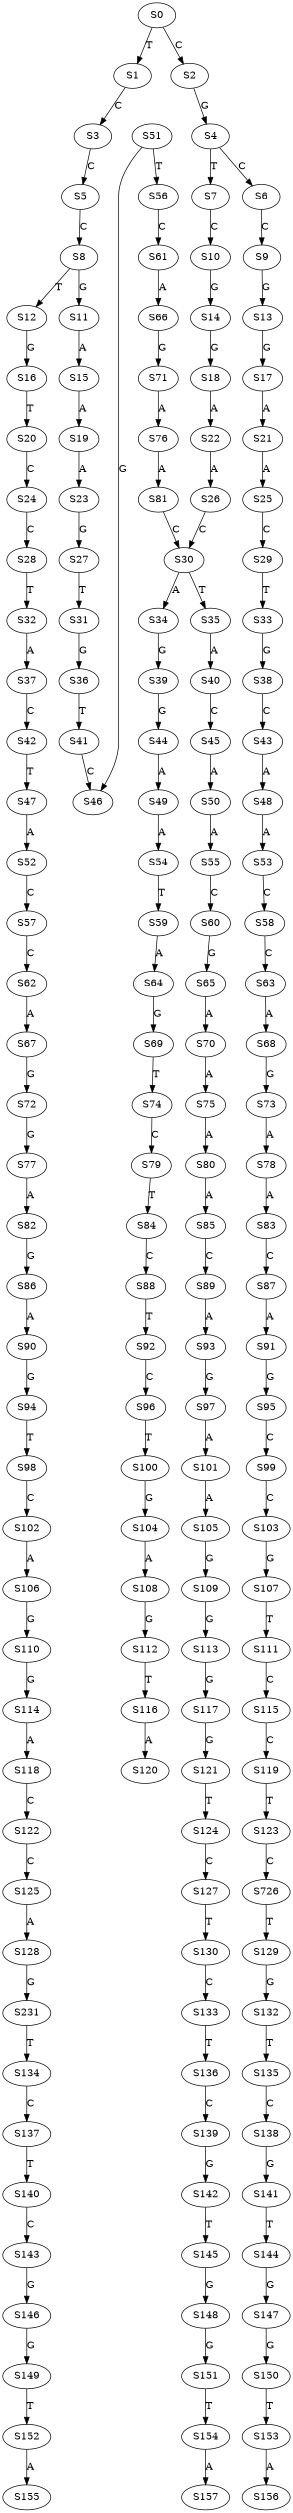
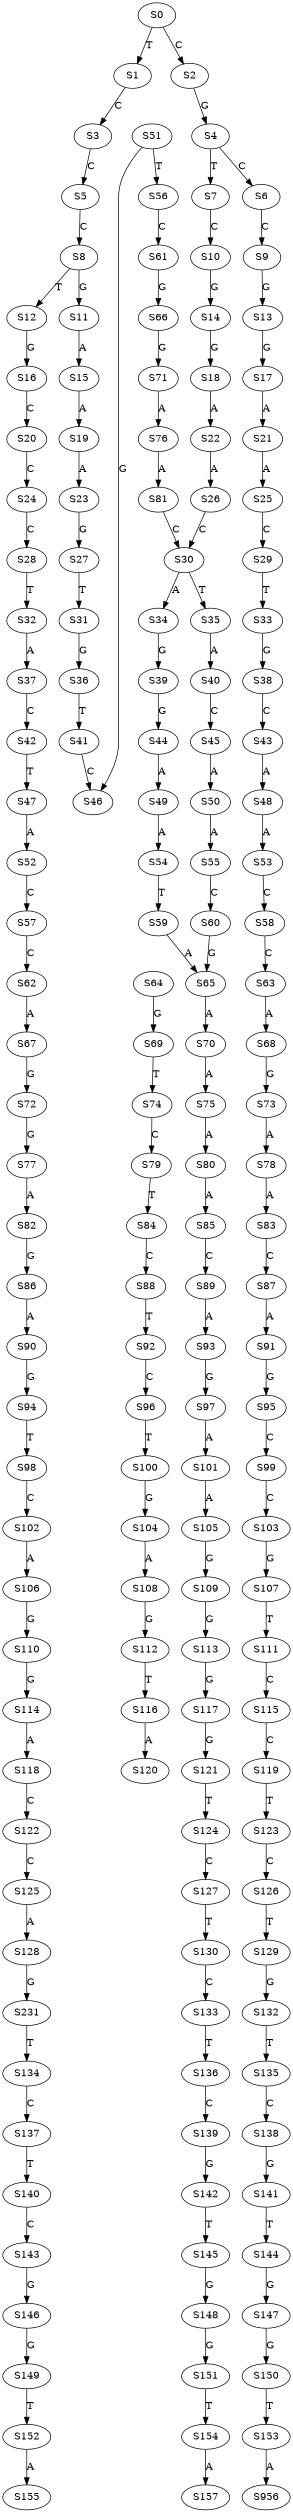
(162, 288) -> (162, 288)
(30, 409) -> (30, 409)
(156, 950) -> (180, 951)
(266, 1892) -> (266, 1892)
(266, 2497) -> (266, 2497)
